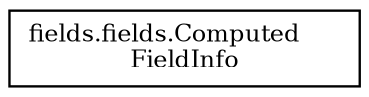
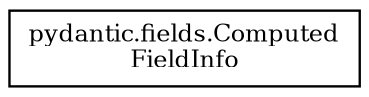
(185, 49) -> (185, 49)
